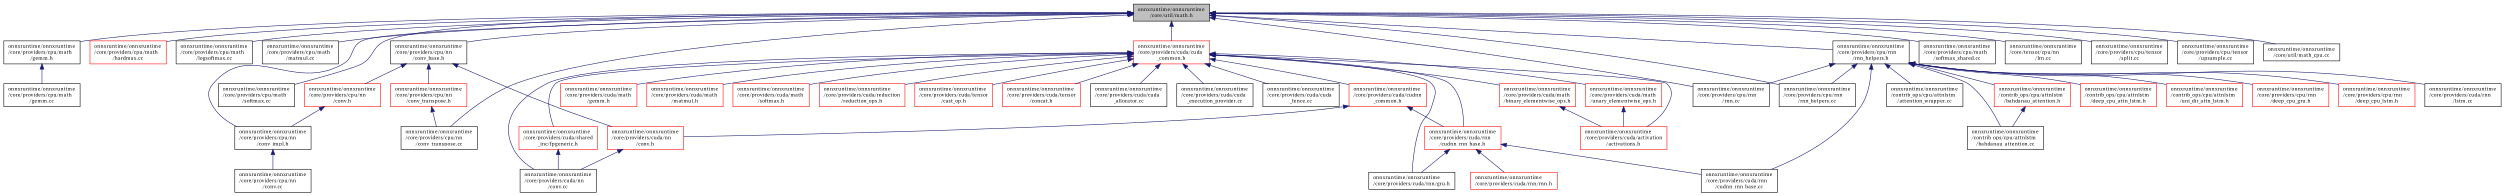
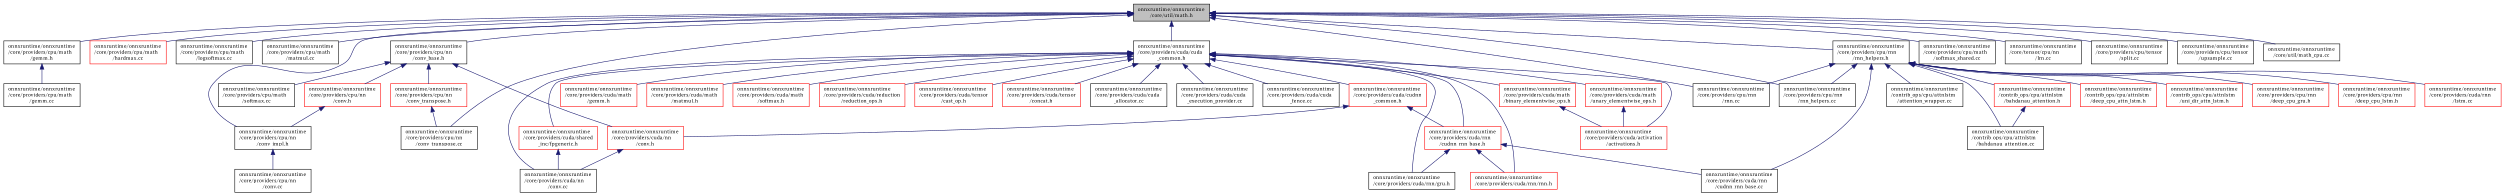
(704, 16) -> (340, 74)
(1172, 52) -> (1172, 52)
none -> (1464, 84)
(2463, 95) -> (2463, 95)
